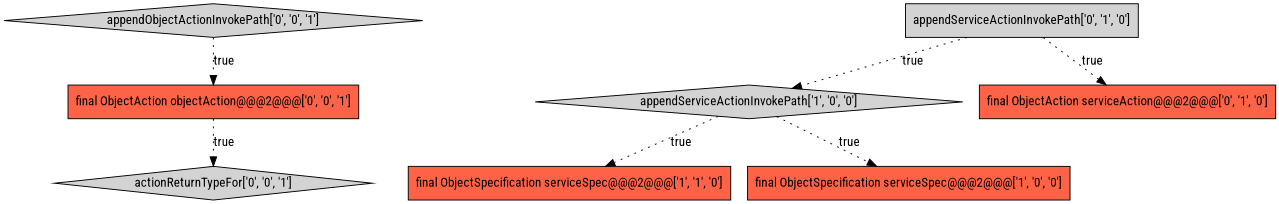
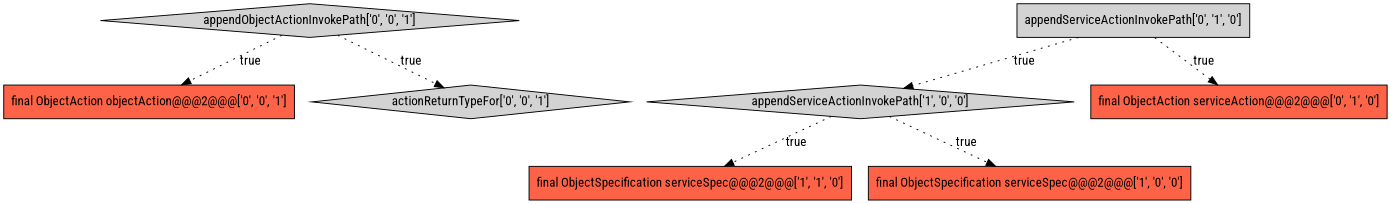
(213, 138) -> (387, 59)
